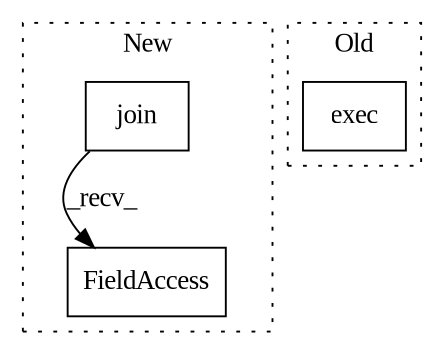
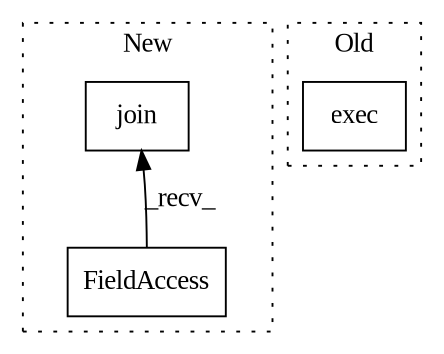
(64, 191) -> (146, 209)
